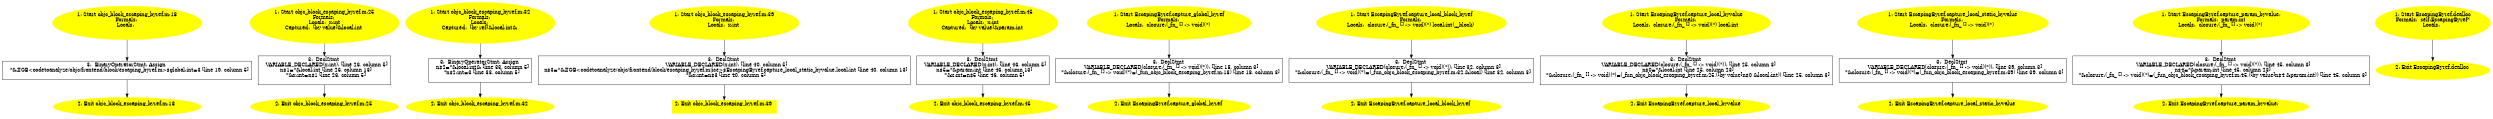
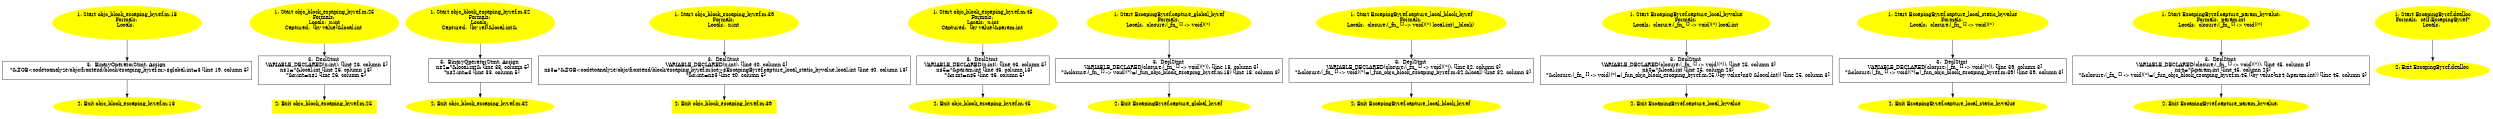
(324, 107) -> (324, 107)
